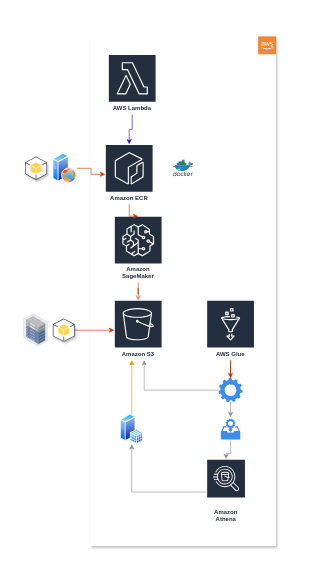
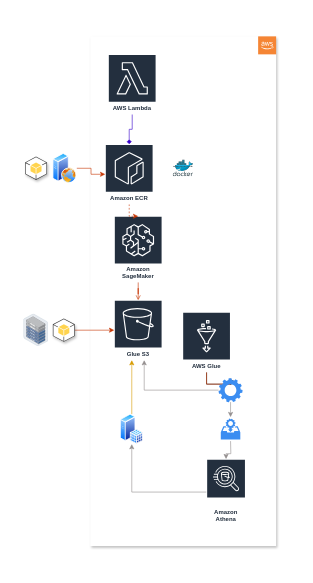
(129, 138) -> (129, 138)
(129, 212) -> (129, 212)
(231, 330) -> (207, 342)
(138, 354) -> (138, 354)
